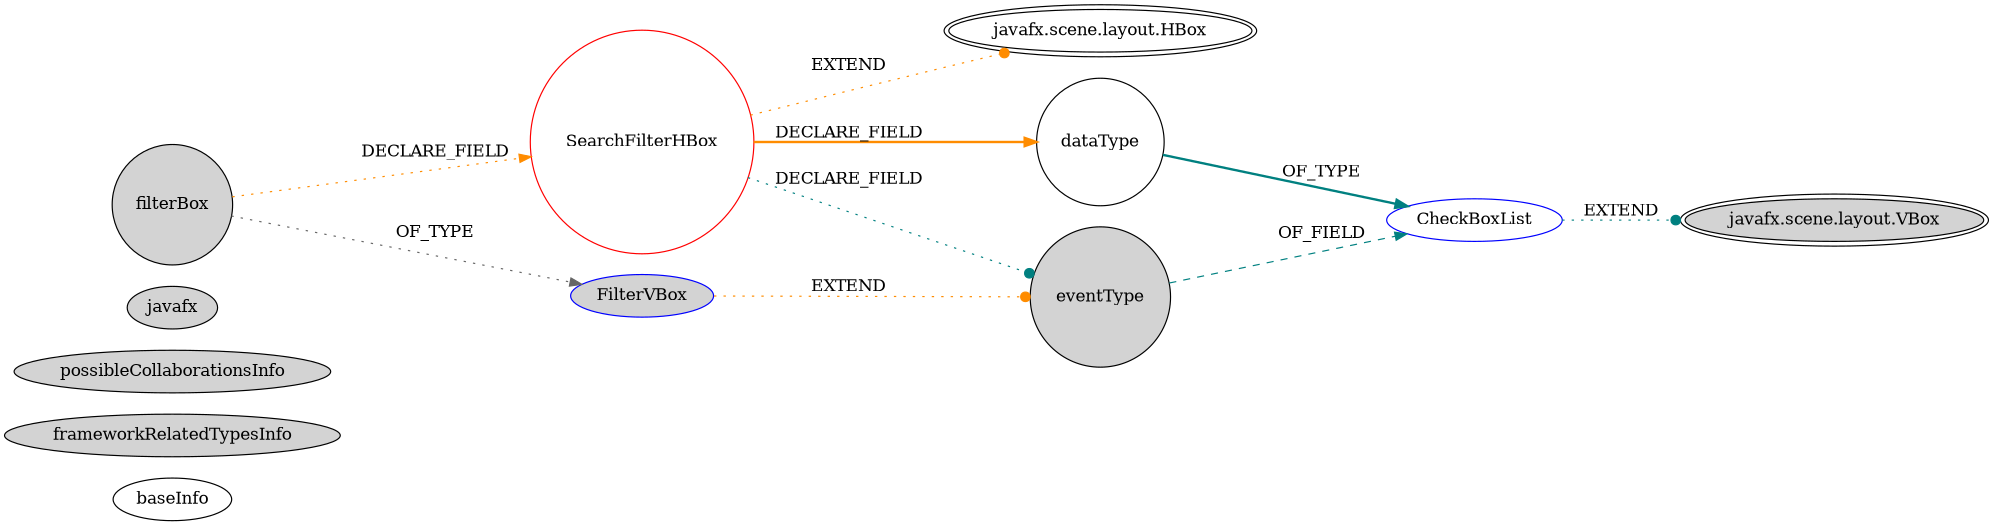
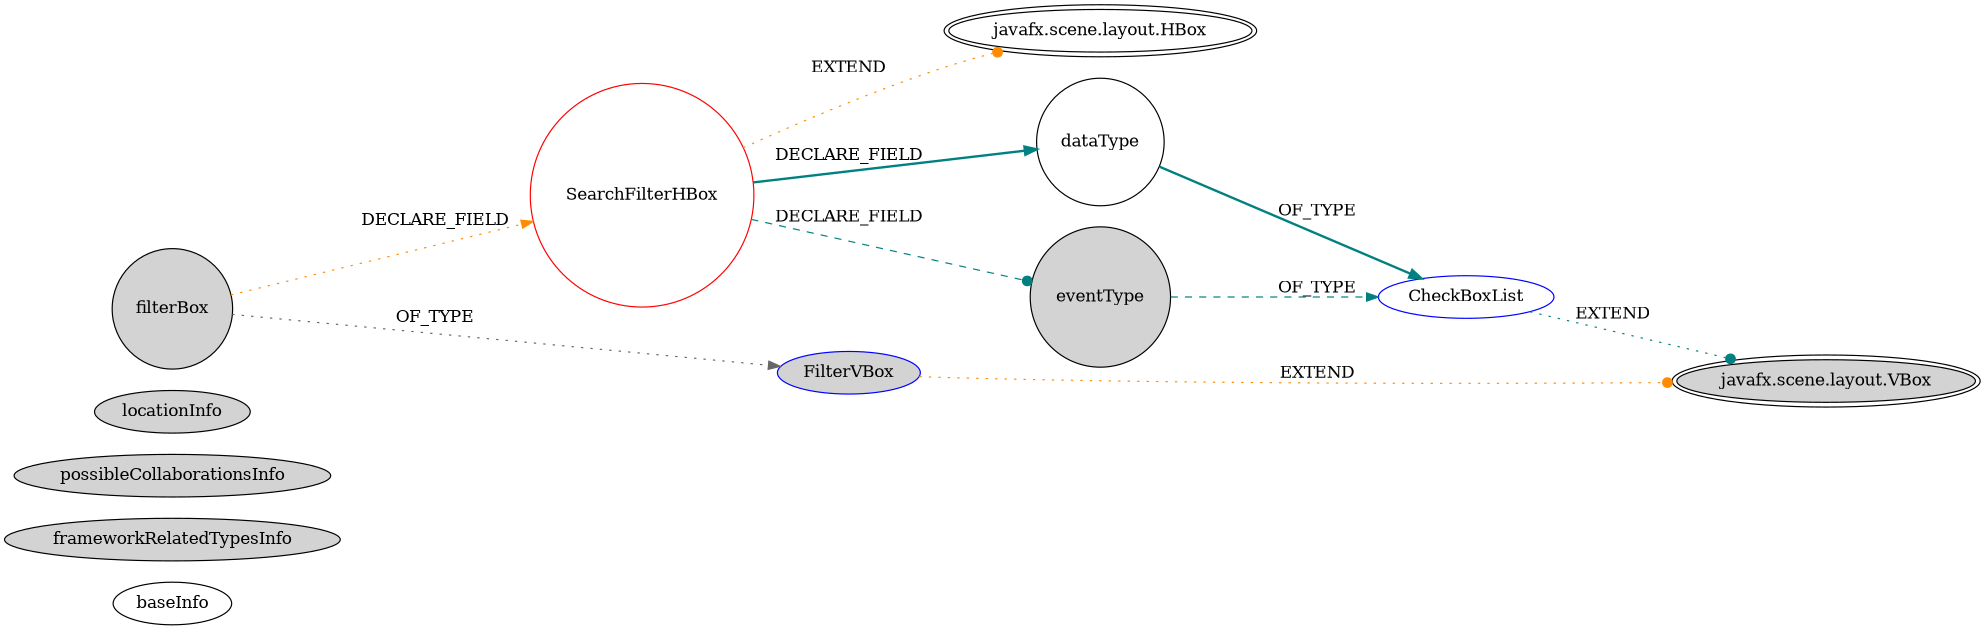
(889, 142) -> (889, 167)
(886, 225) -> (887, 250)
(1322, 234) -> (1318, 288)
(867, 296) -> (1291, 383)
(172, 308) -> (172, 412)
